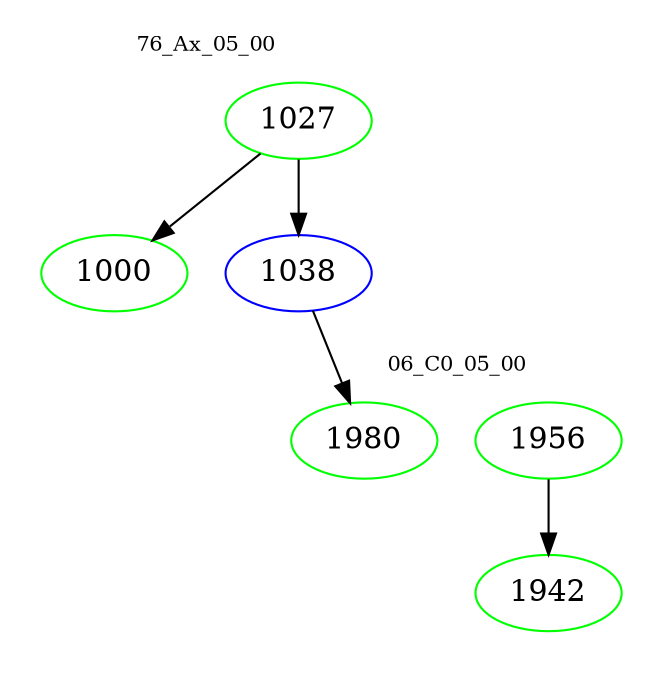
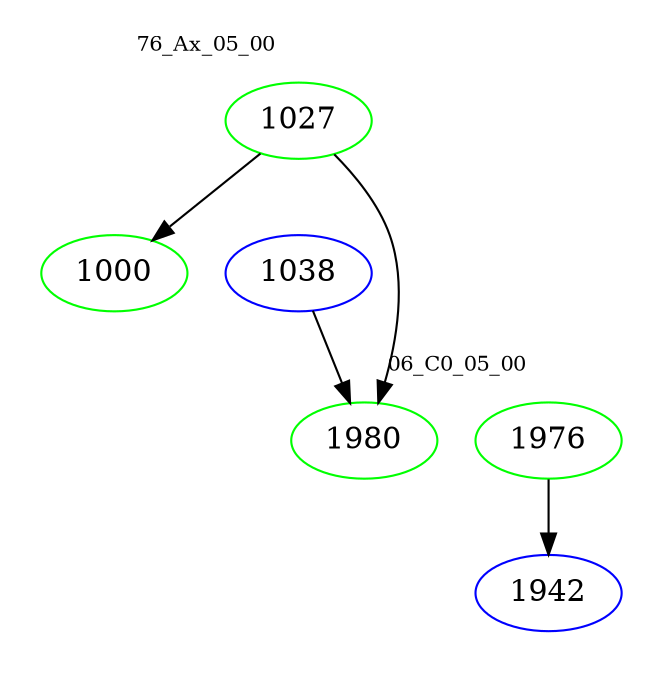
(299, 187) -> (373, 202)
(549, 441) -> (549, 441)
(549, 593) -> (549, 593)
